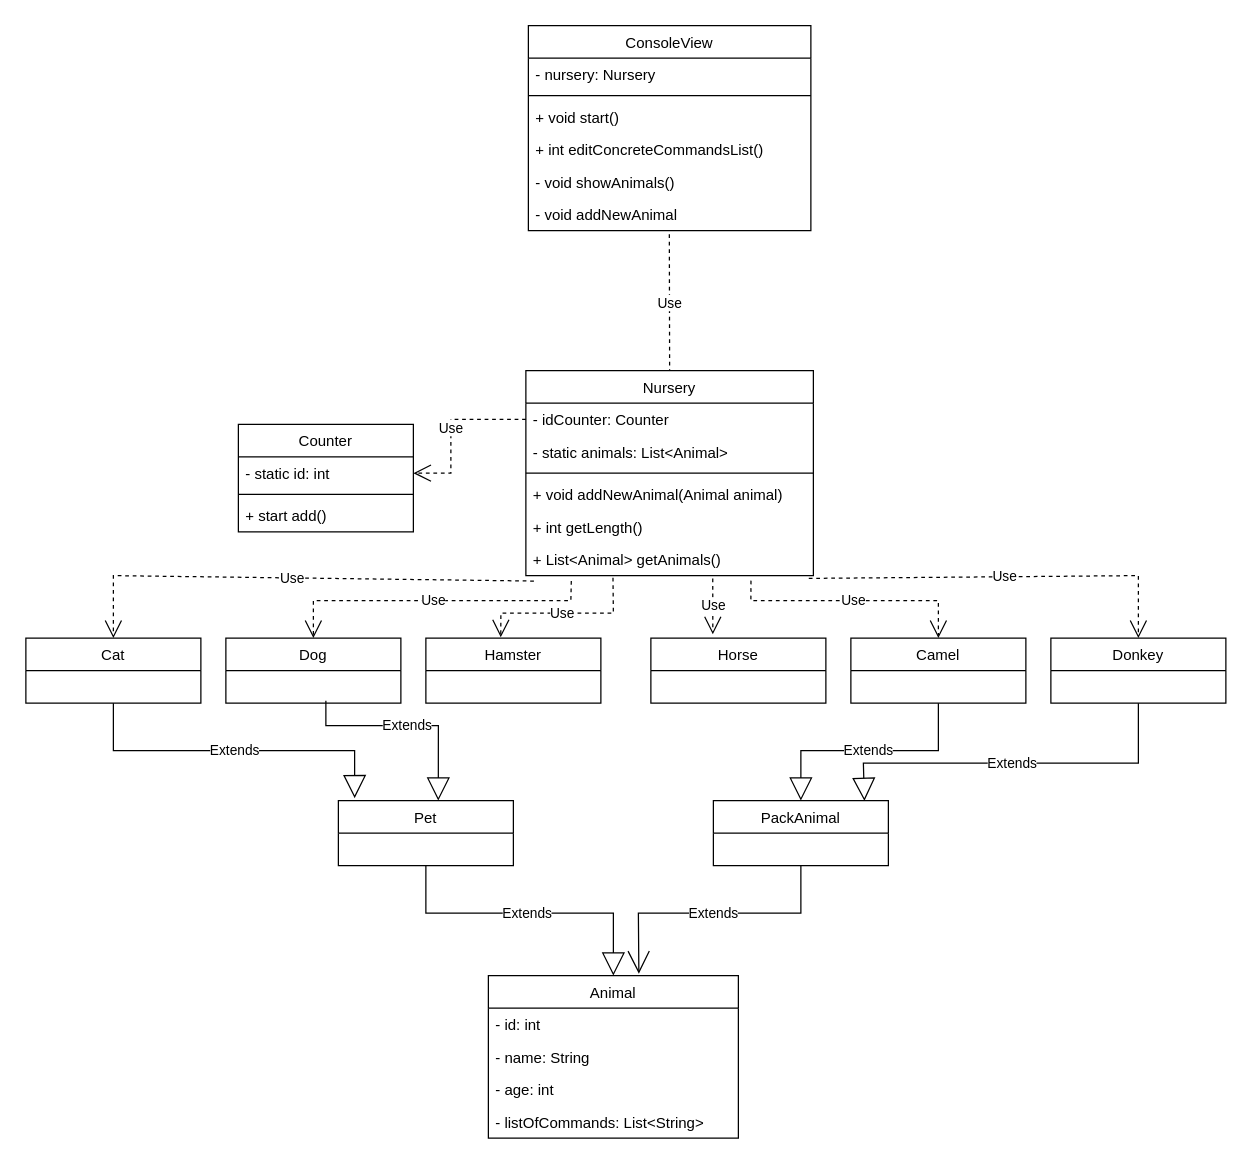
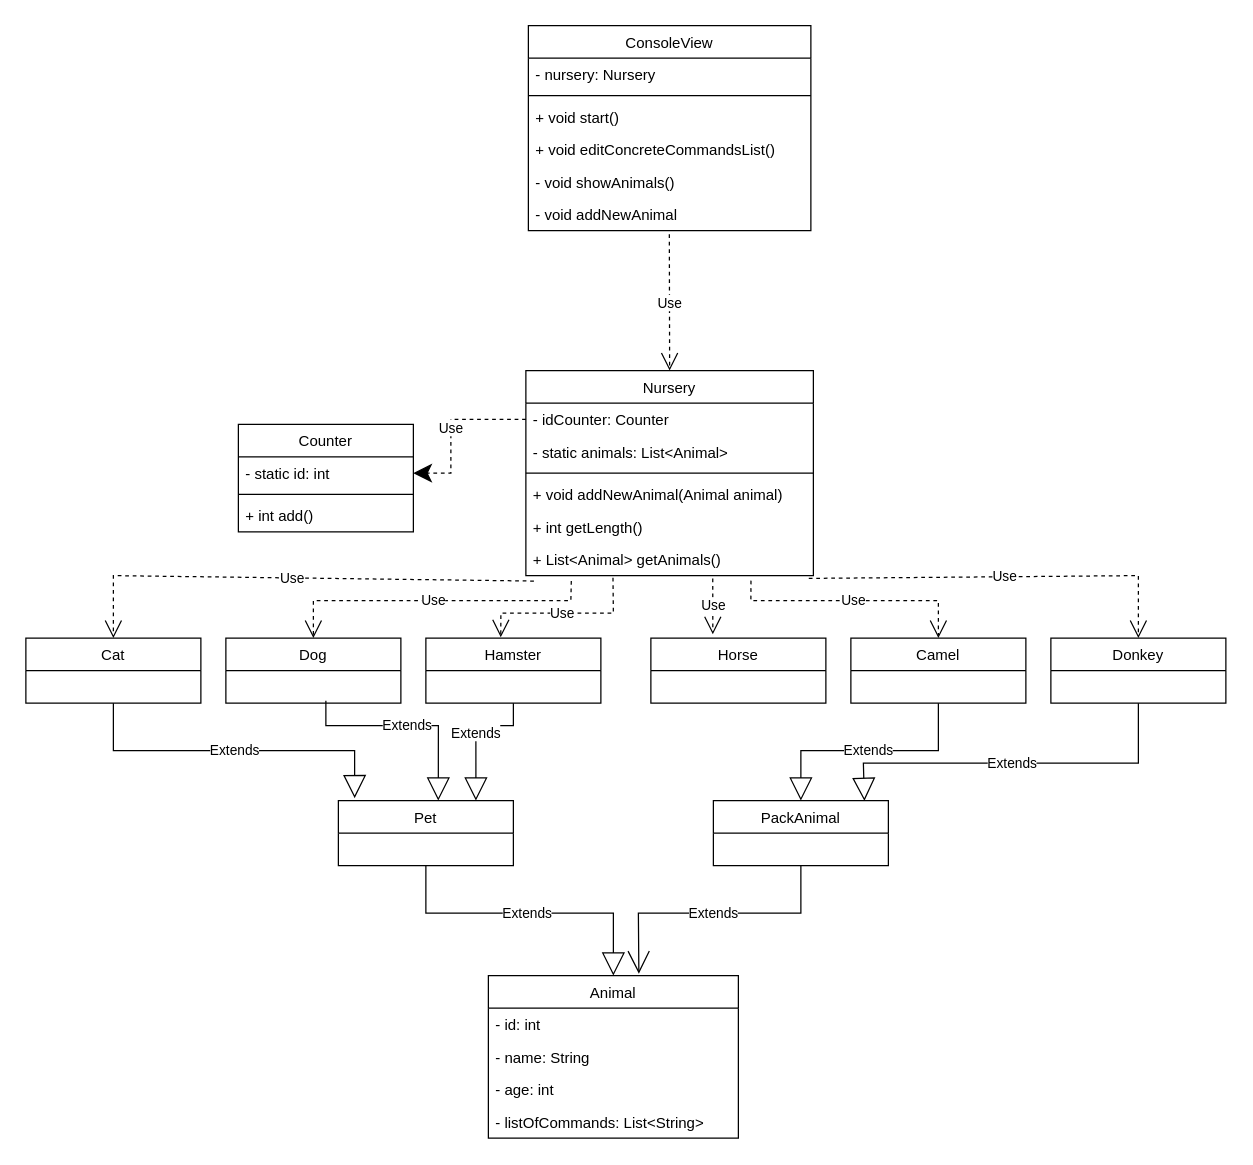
(662, 150) -> (666, 150)
(669, 365) -> (669, 365)
(423, 473) -> (429, 473)
(296, 516) -> (285, 516)
none -> (476, 753)
